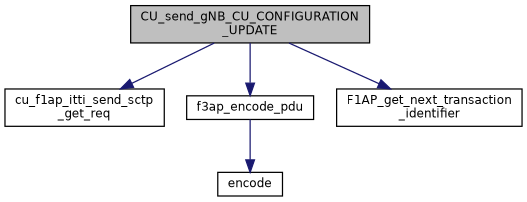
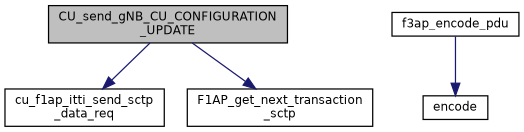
(250, 63) -> none
(85, 108) -> (85, 108)
(429, 108) -> (280, 108)
